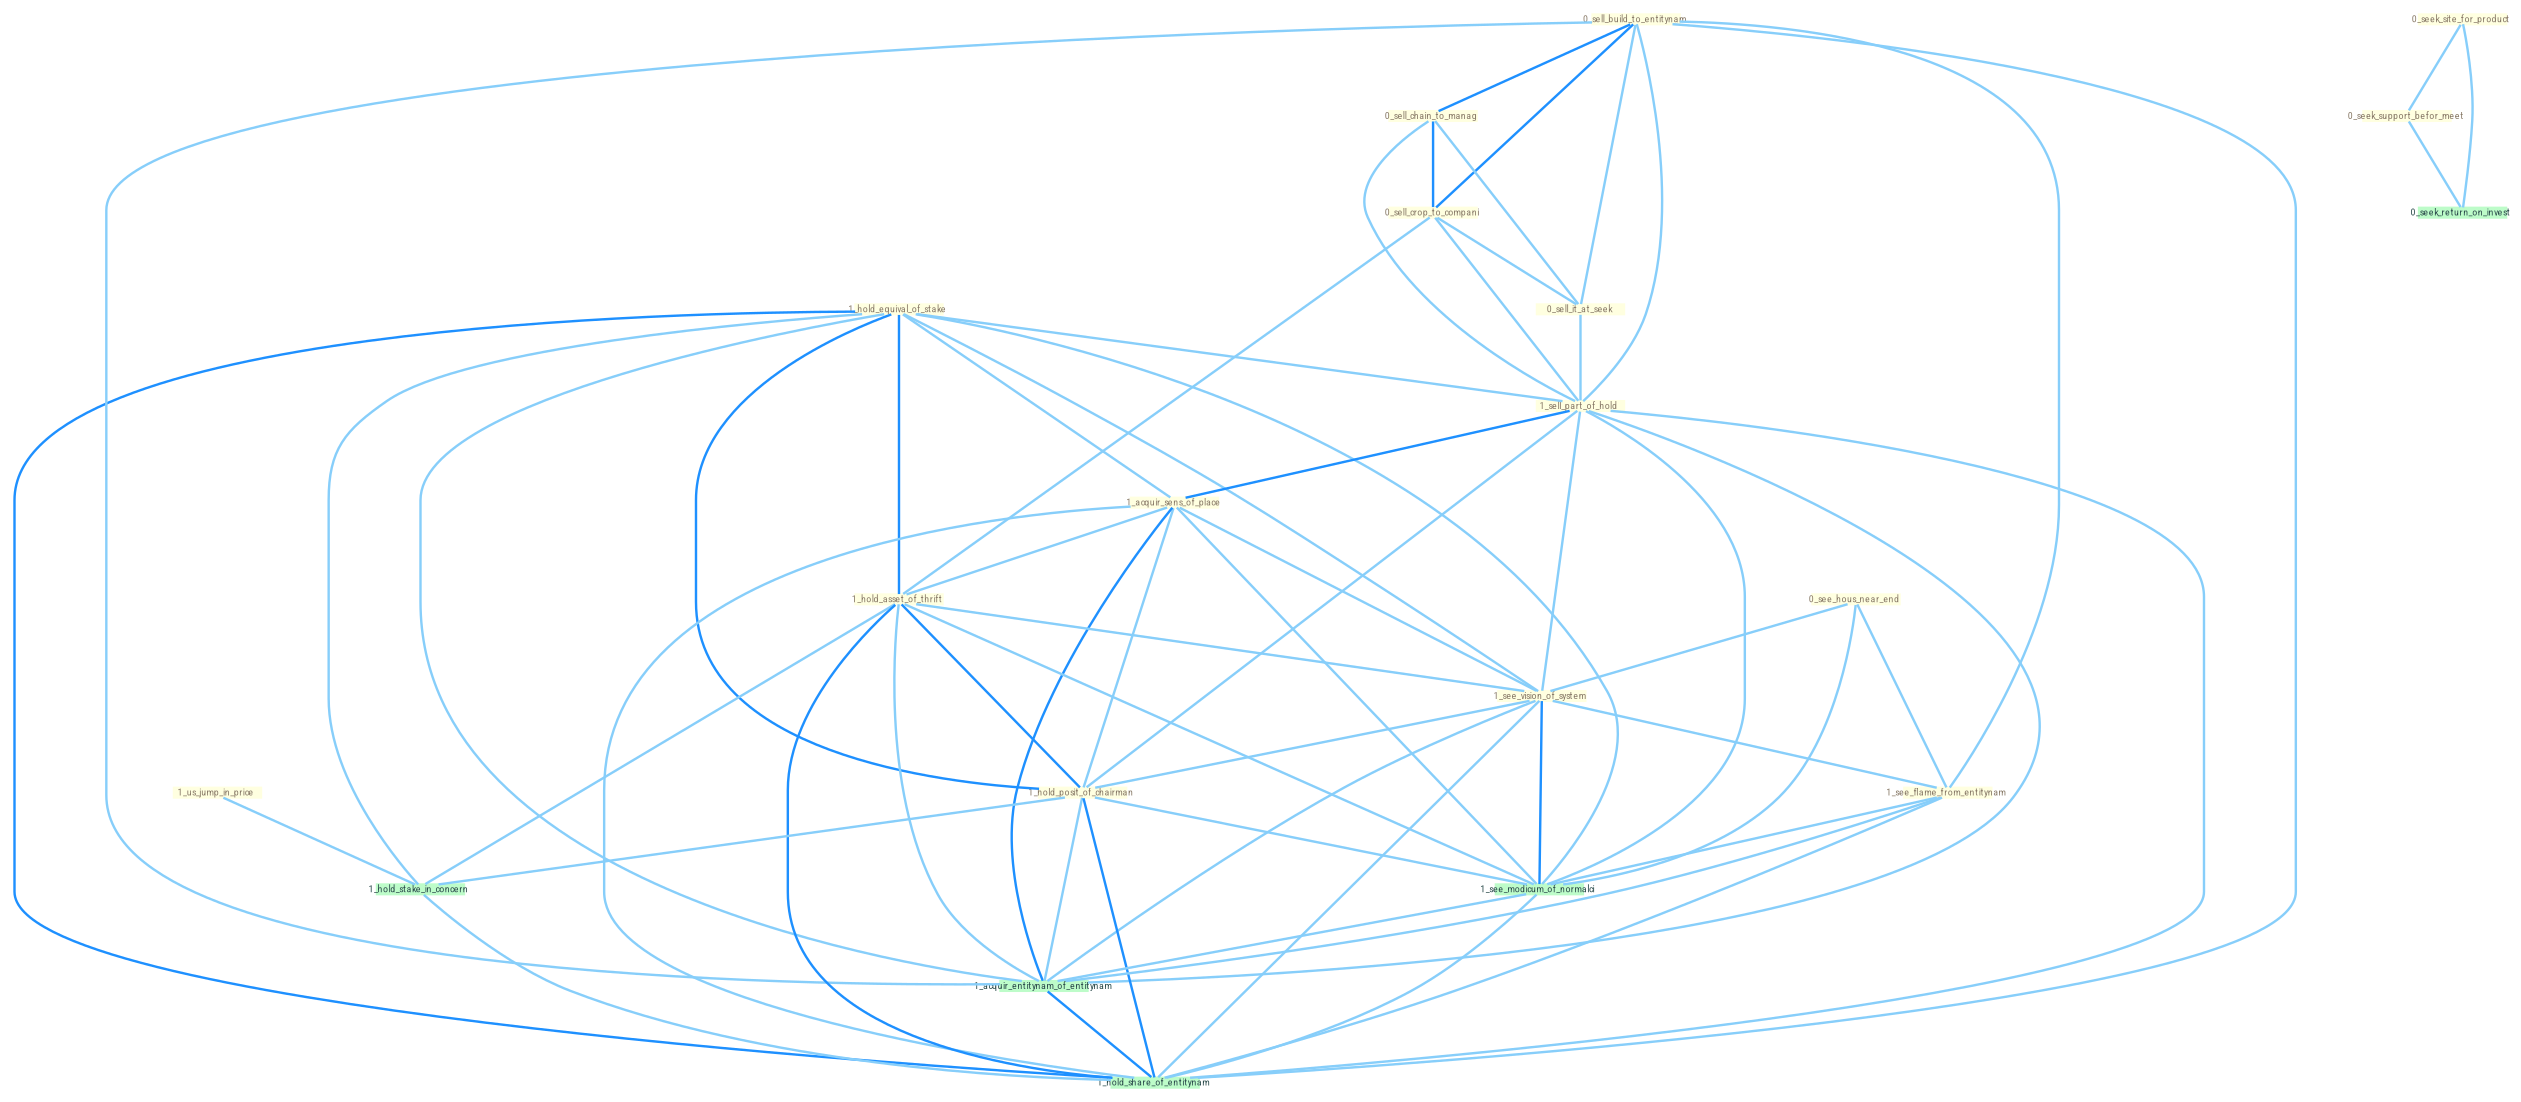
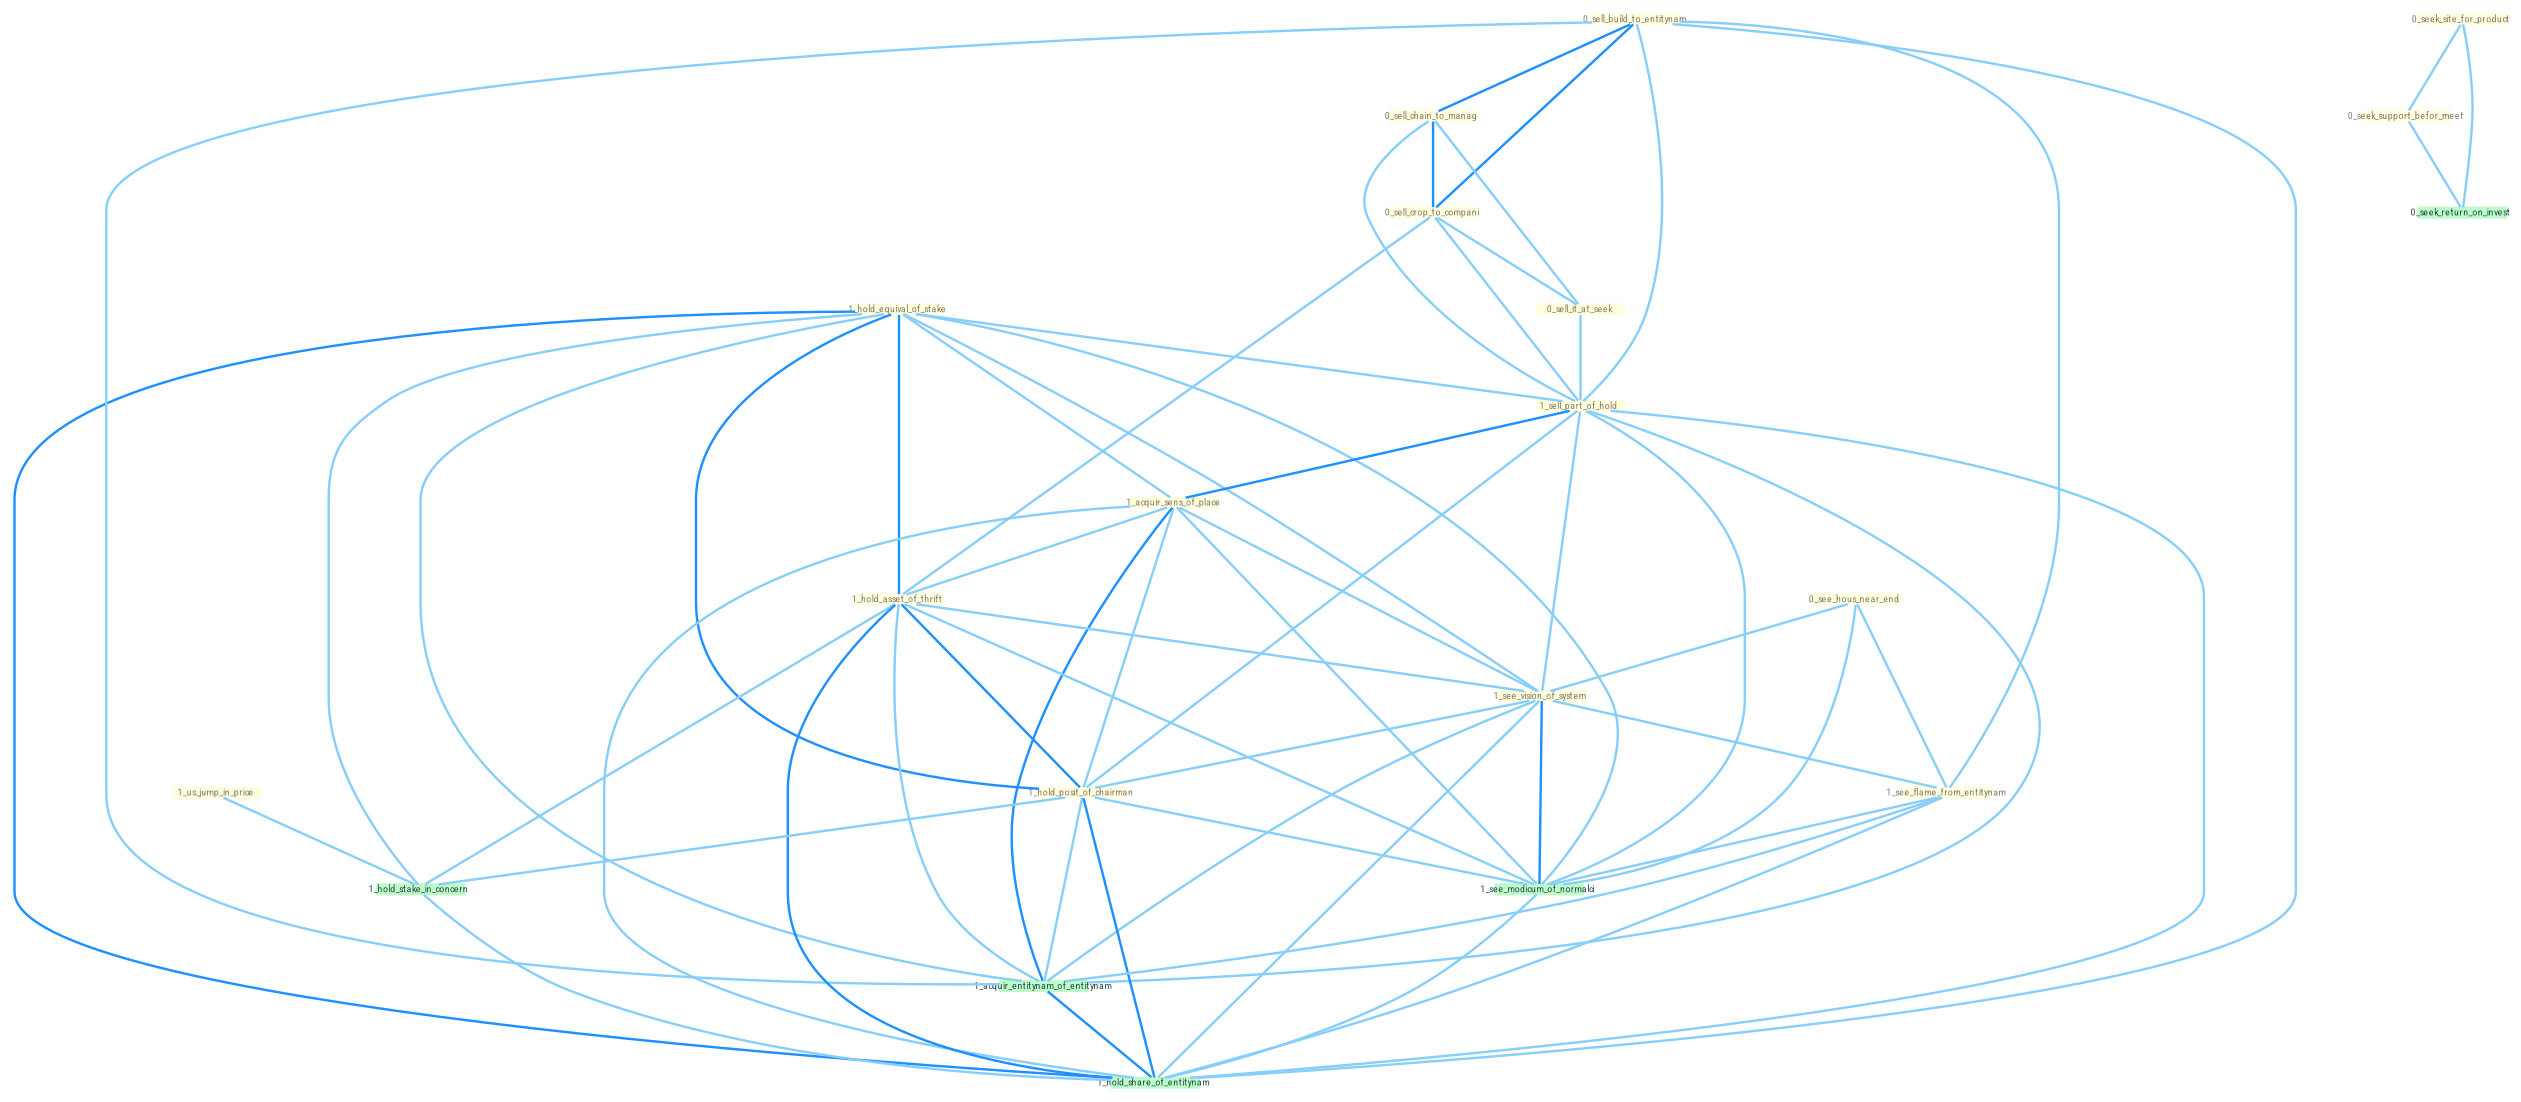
(1608, 165) -> none
(1350, 927) -> none
